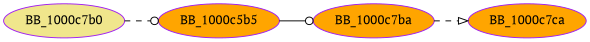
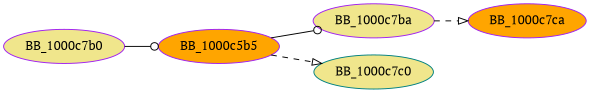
(138, 21) -> (138, 46)
(374, 21) -> (374, 21)
none -> (374, 72)
